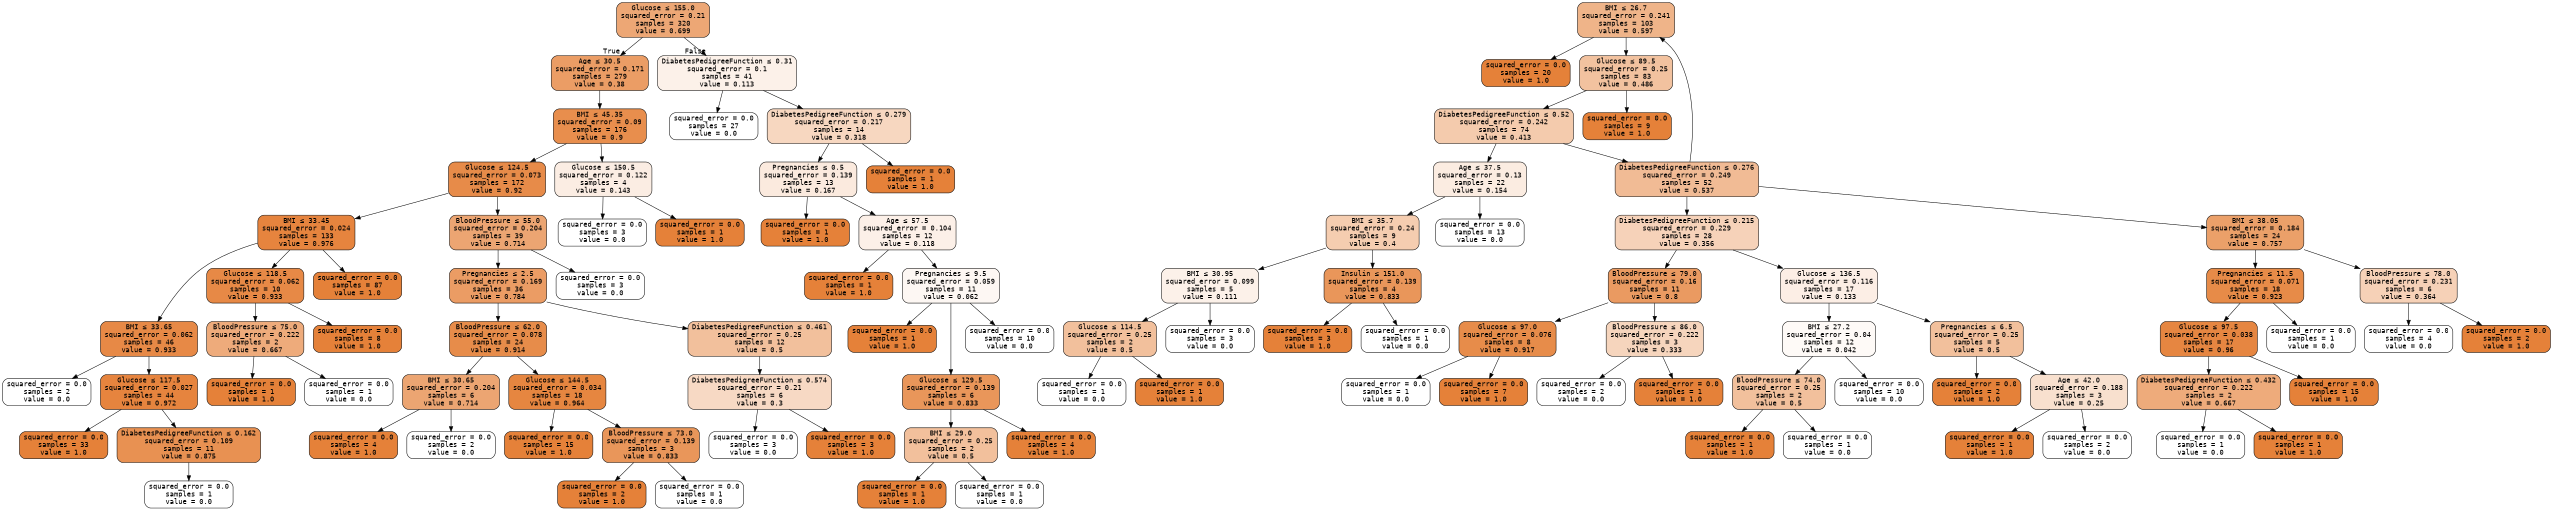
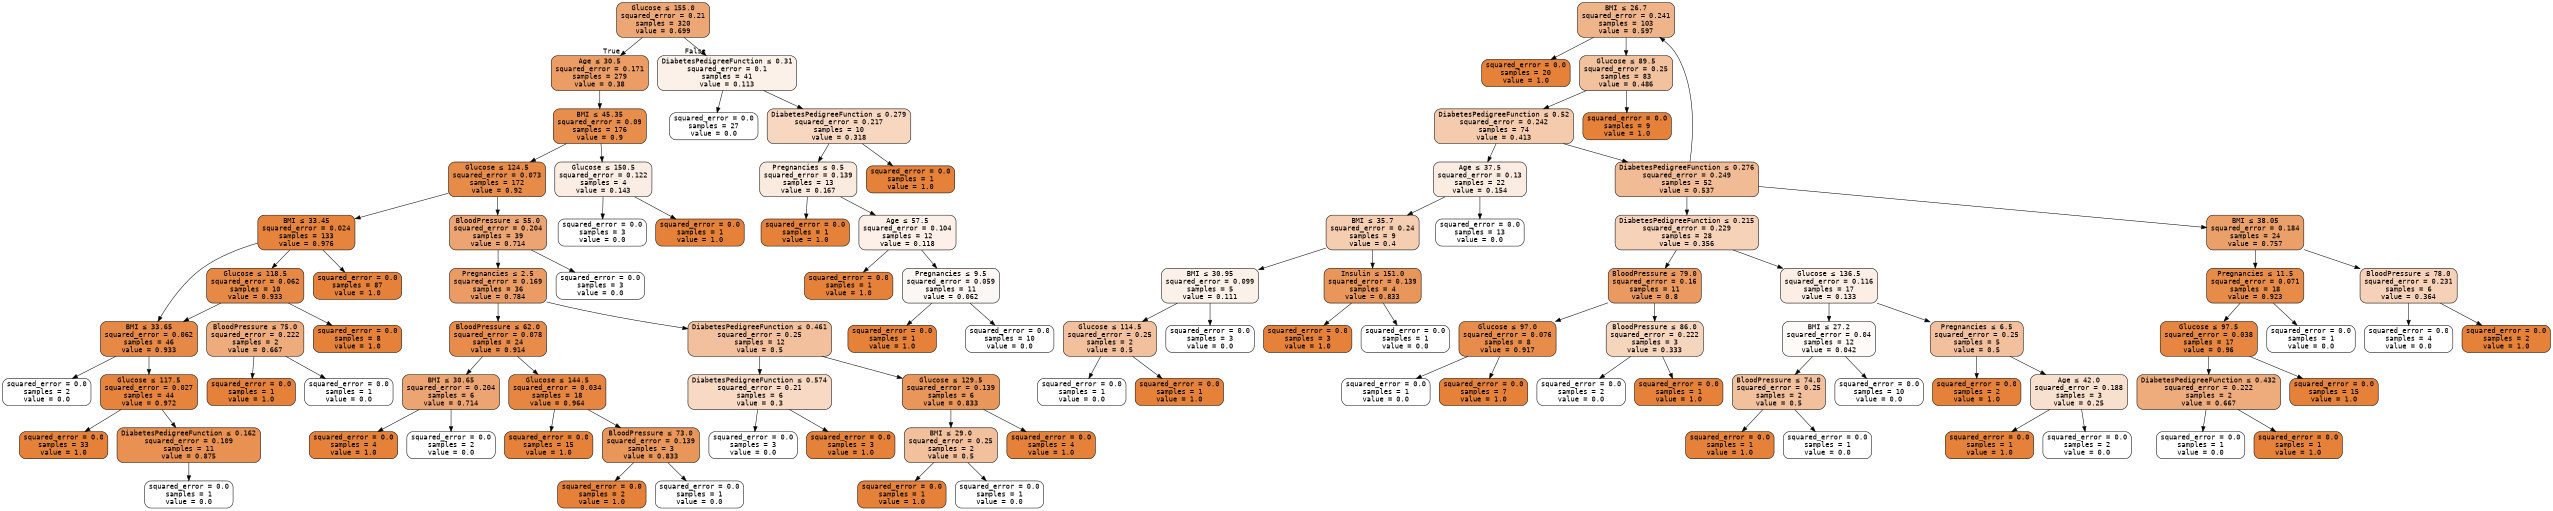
(839, 130) -> (839, 130)
(255, 310) -> (204, 311)
(951, 336) -> (860, 367)
